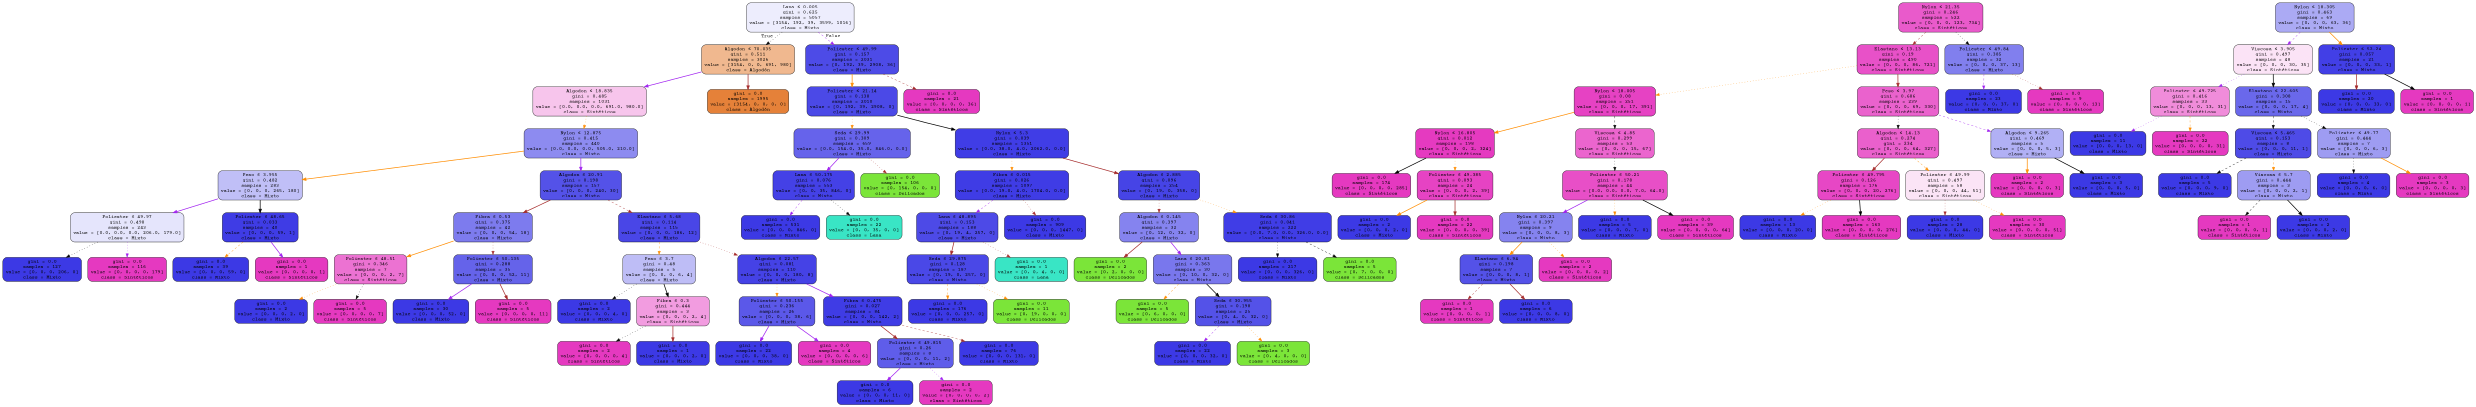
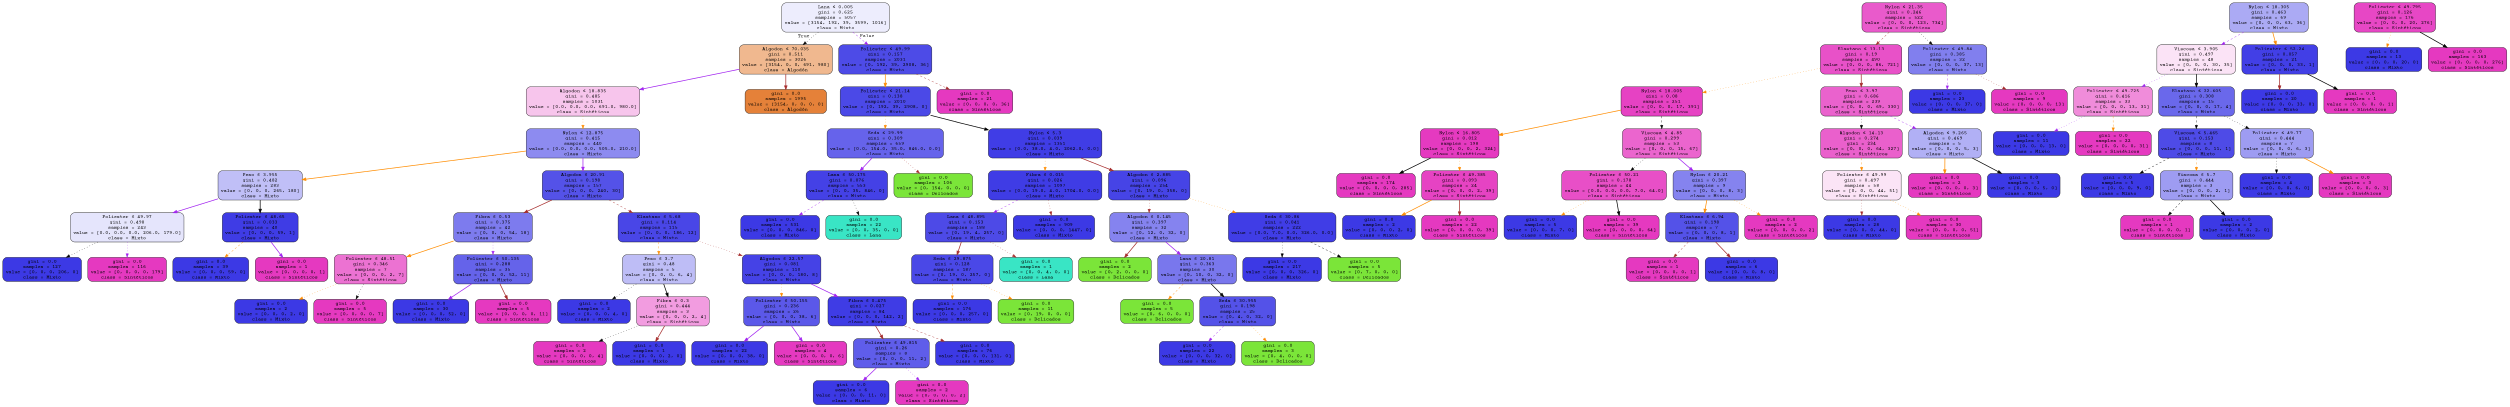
(1880, 163) -> none
(1577, 206) -> (1684, 163)
(493, 247) -> (493, 247)
